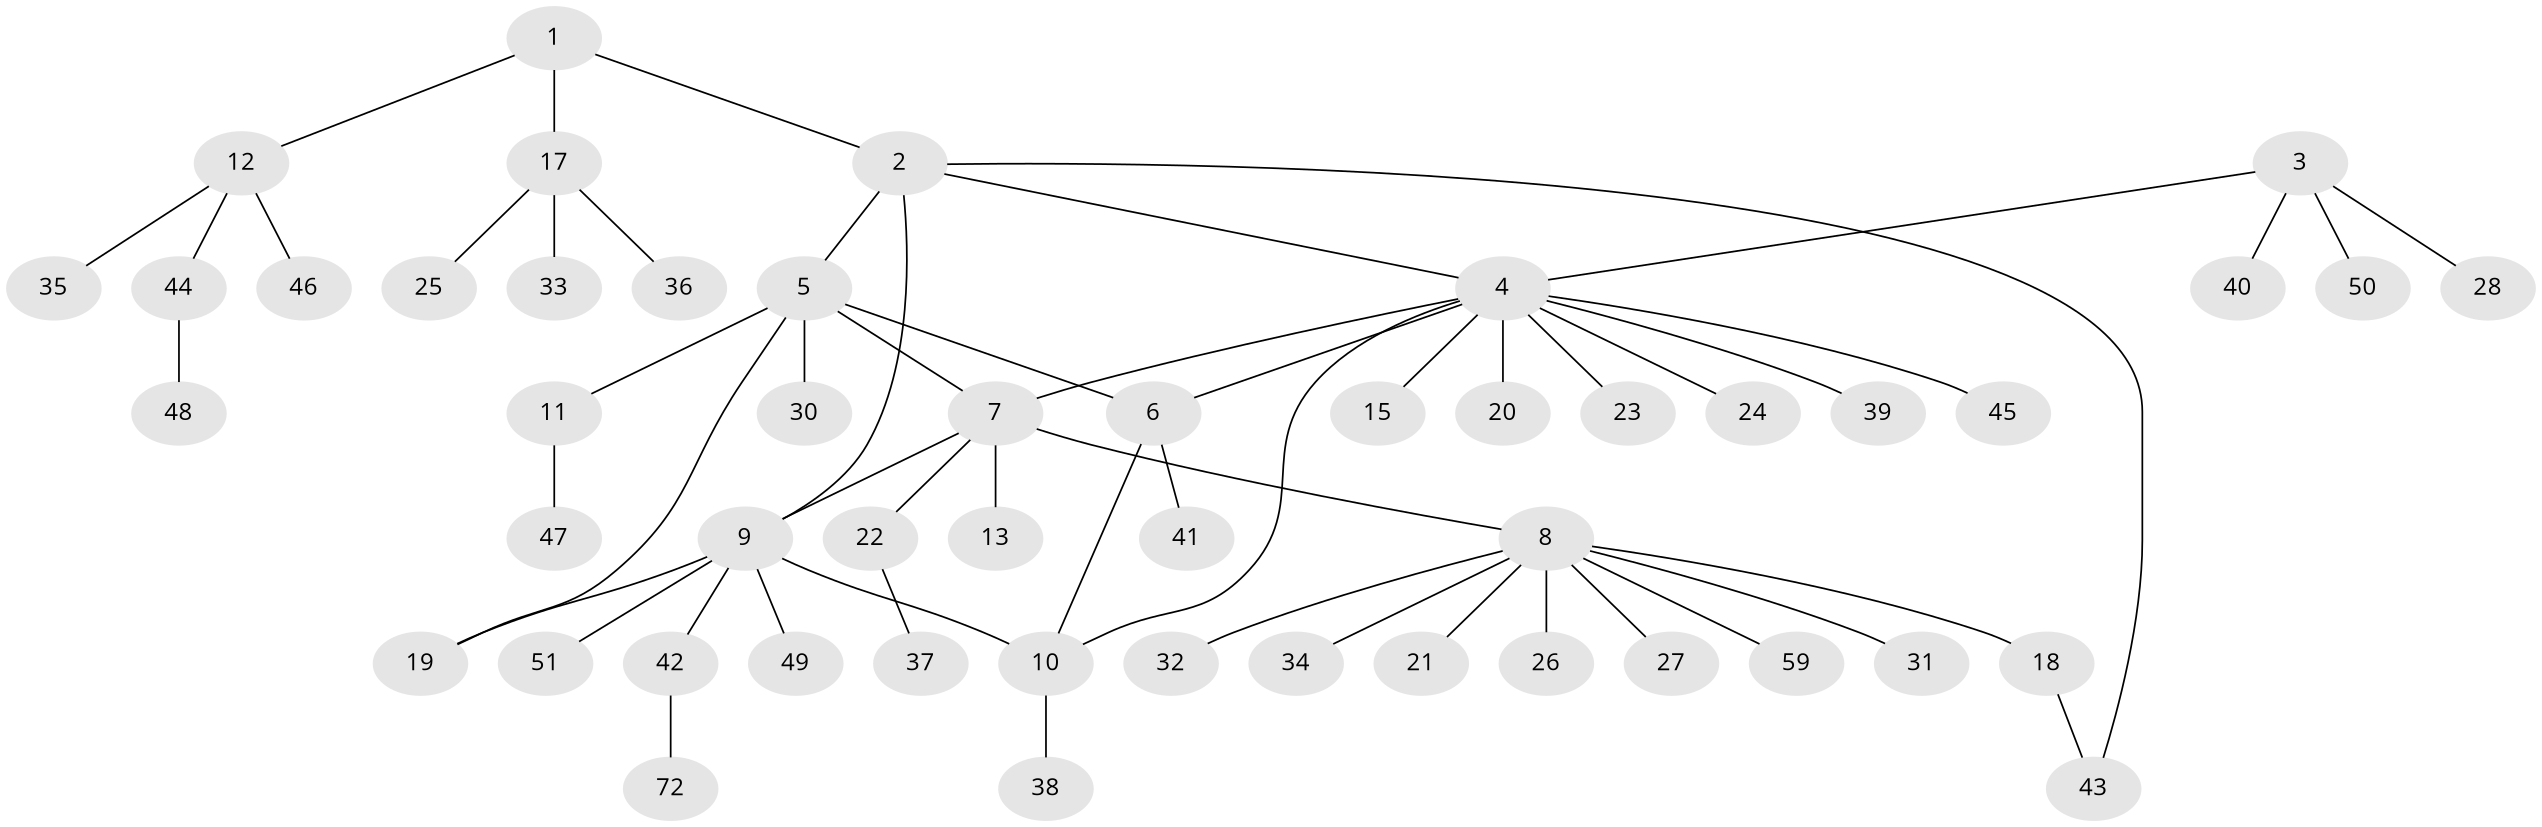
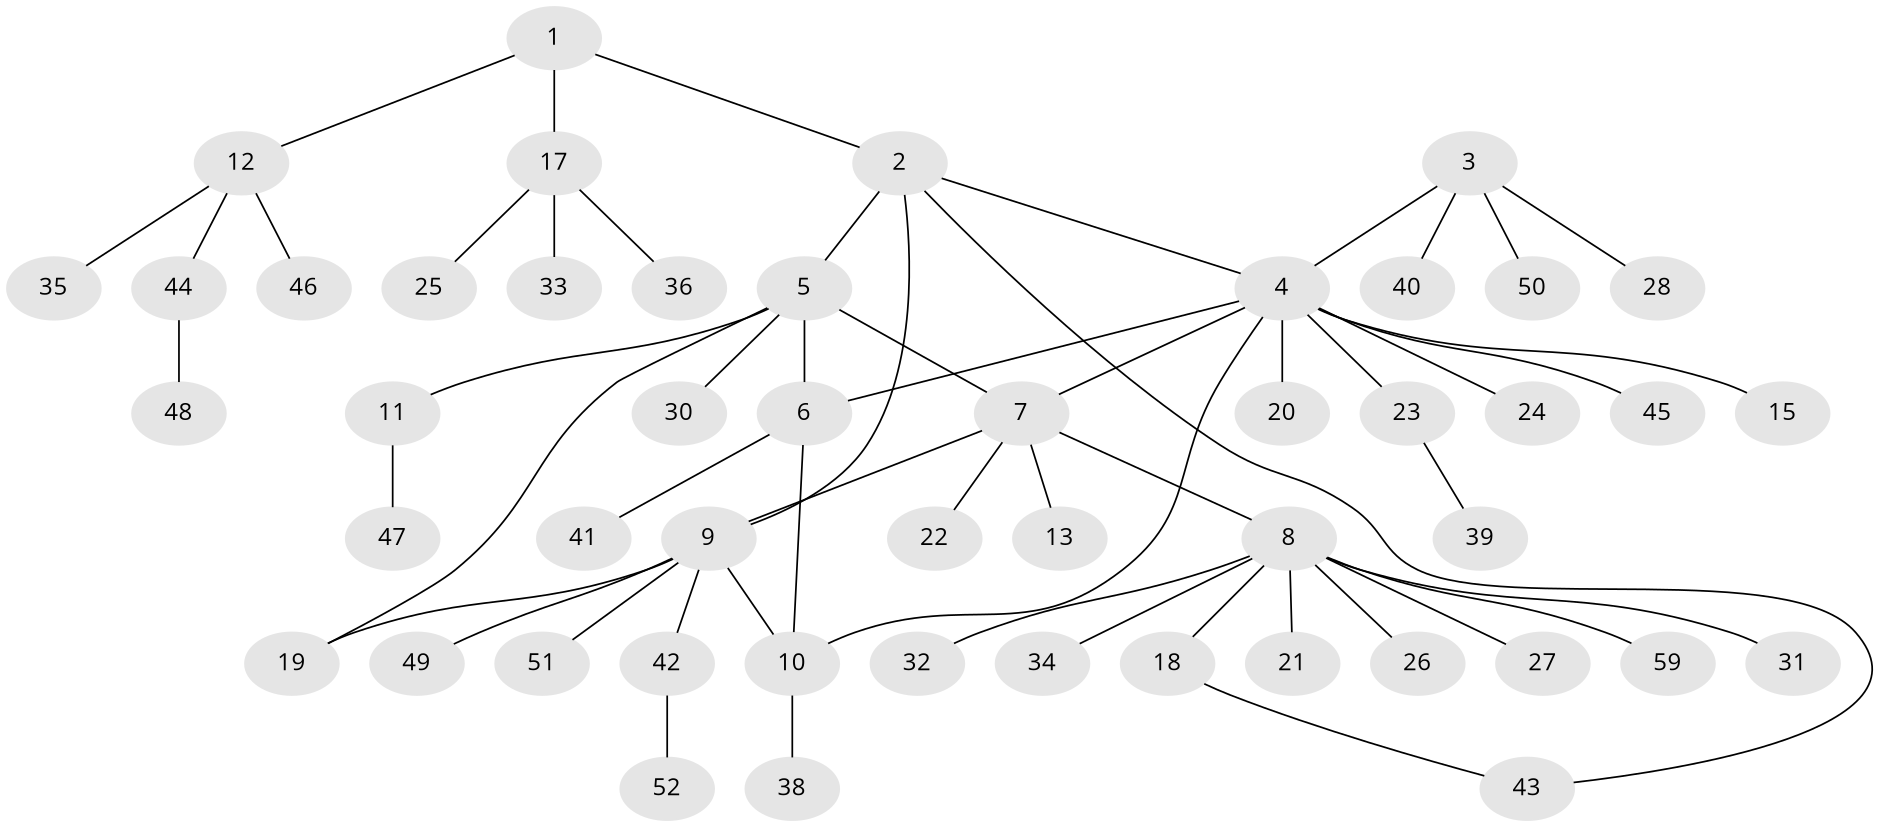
(1696, 342) -> (1444, 476)
(921, 664) -> none
(671, 789) -> (667, 789)
